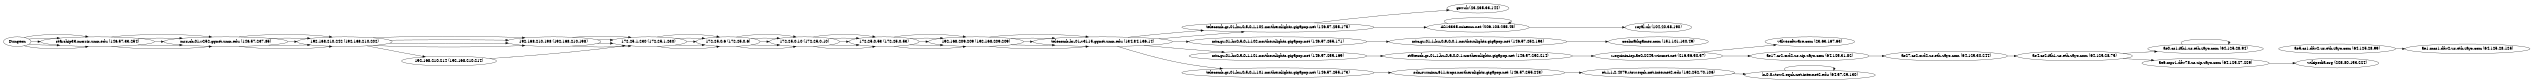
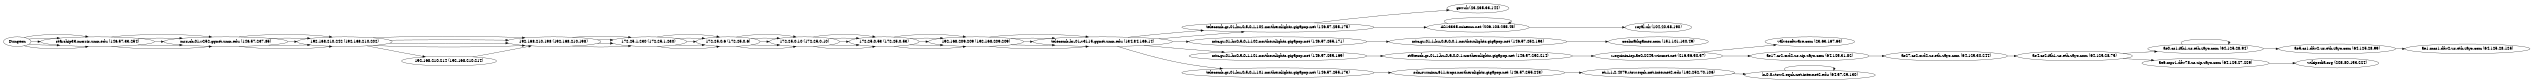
none -> (2270, 49)
(556, 53) -> (501, 52)
